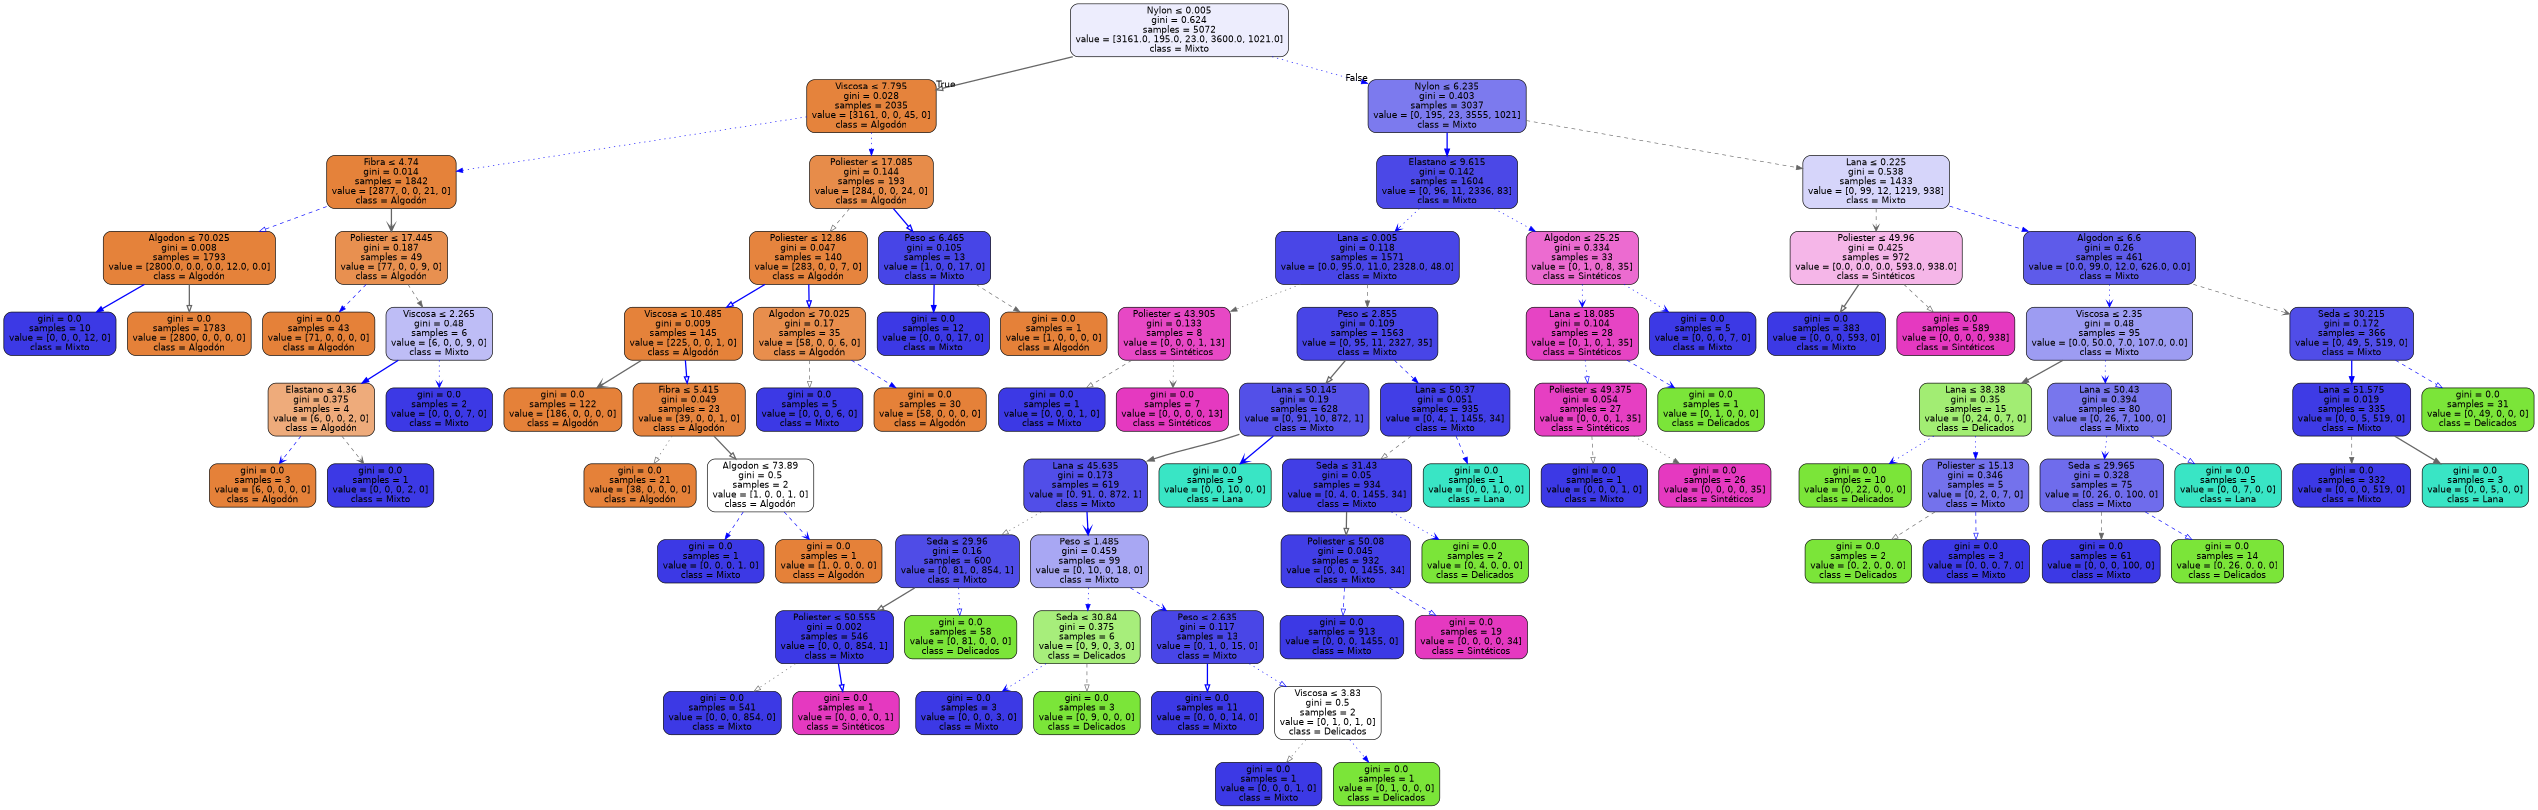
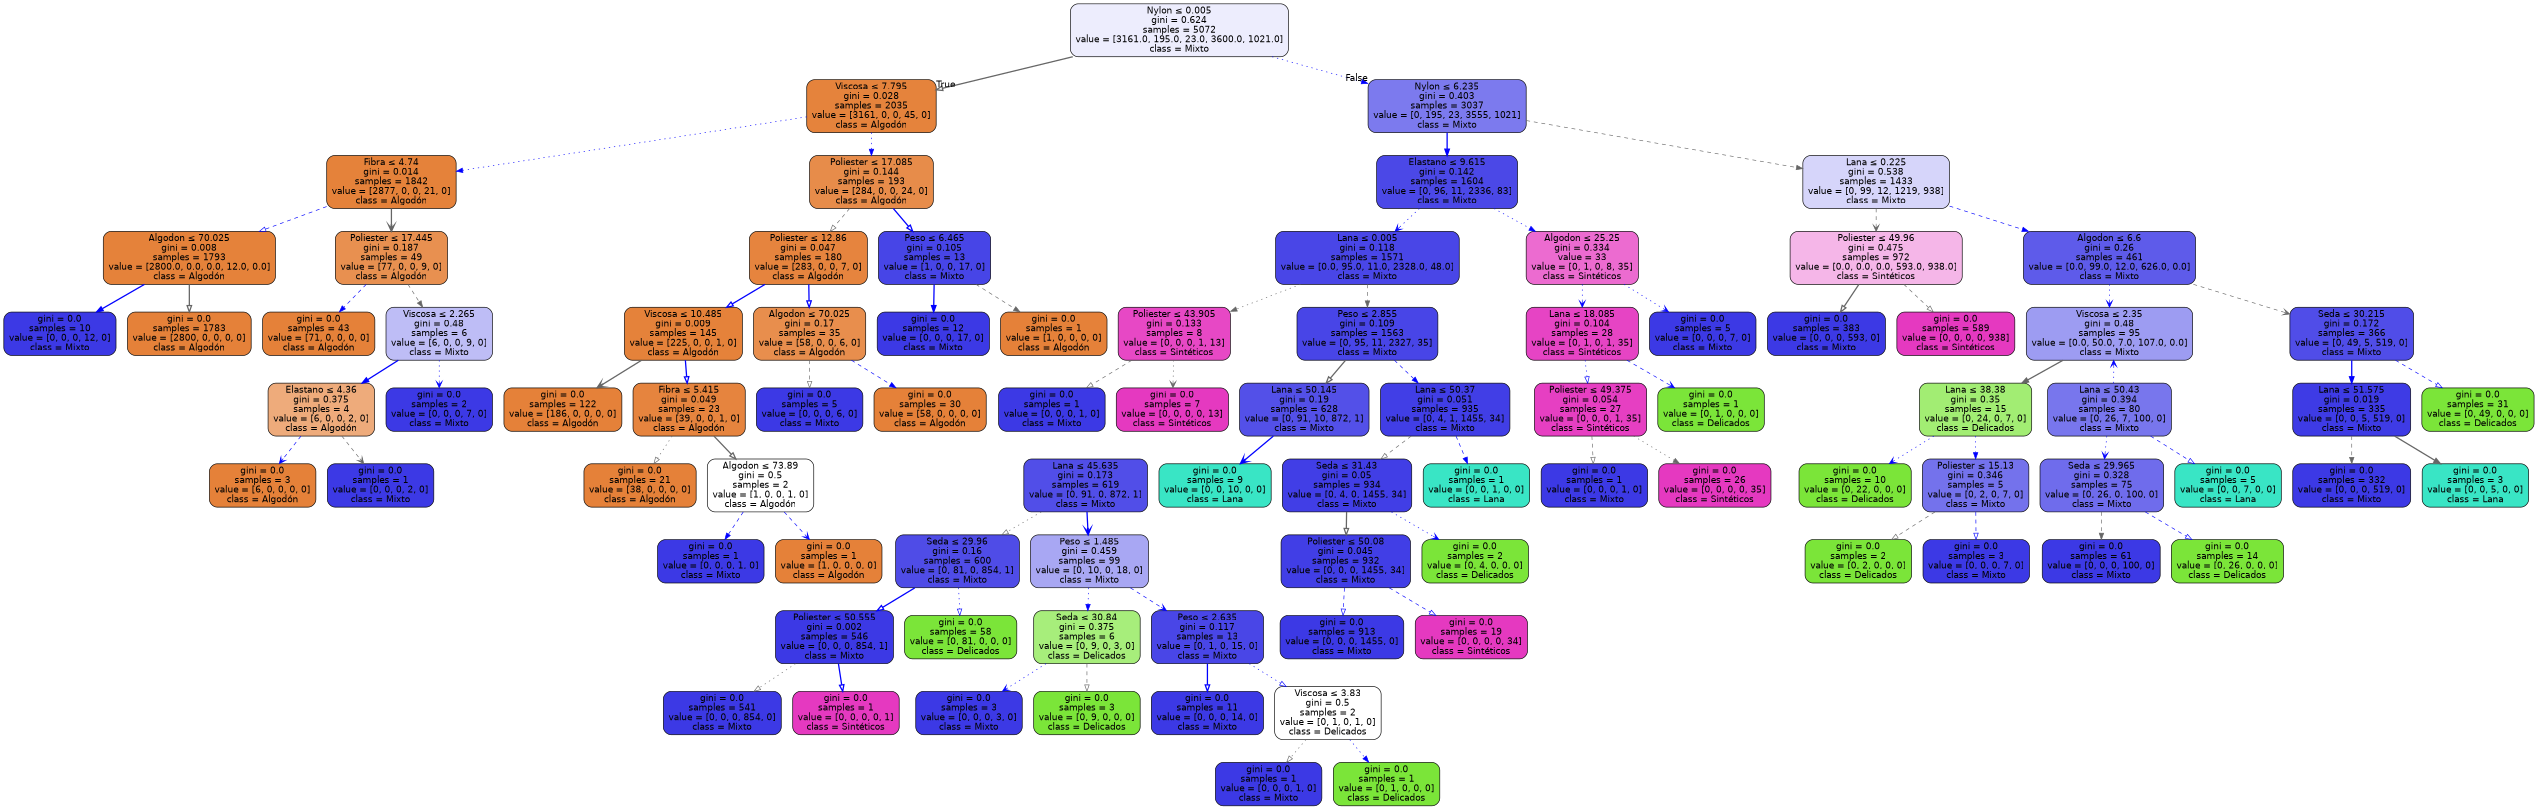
(1876, 248) -> (1876, 248)
(808, 258) -> (808, 258)
(1582, 258) -> (1582, 258)
(2105, 368) -> (2114, 375)
(1197, 447) -> none
(899, 598) -> (899, 598)
